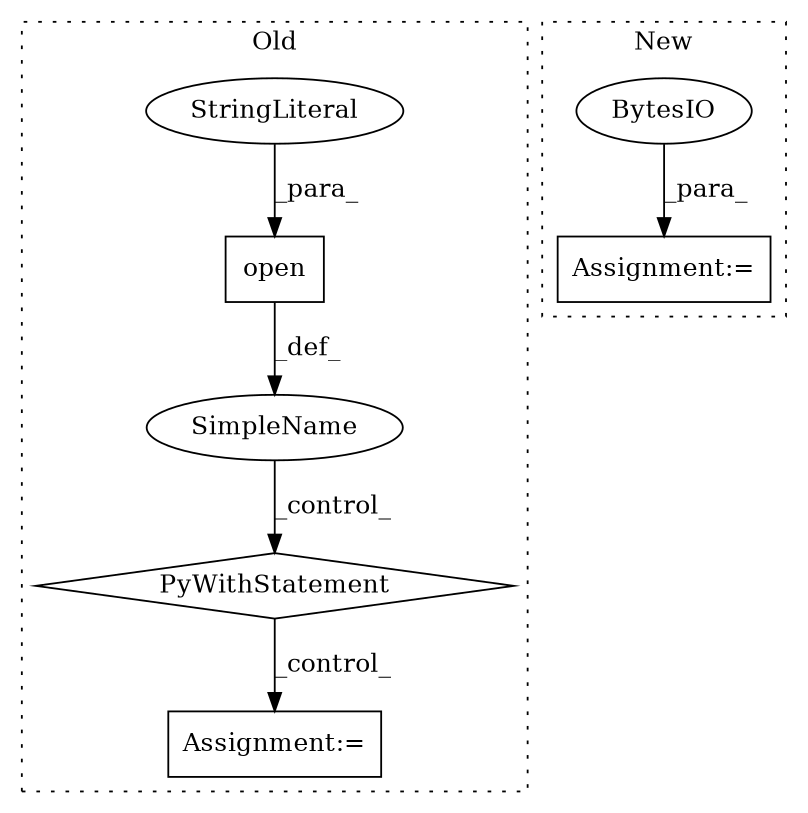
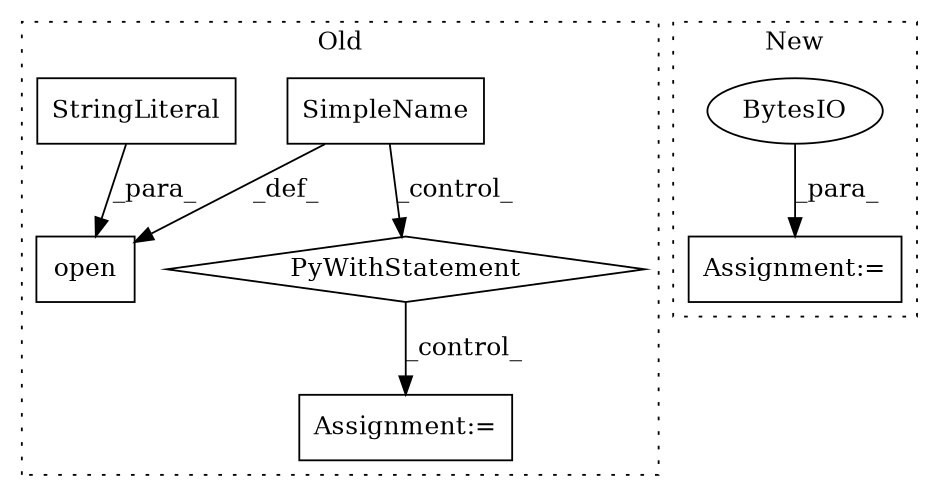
(275, 111) -> (136, 111)
(275, 339) -> (238, 189)
(275, 428) -> (386, 111)
